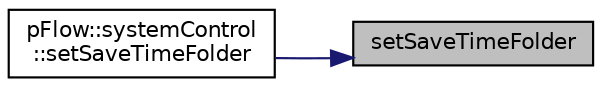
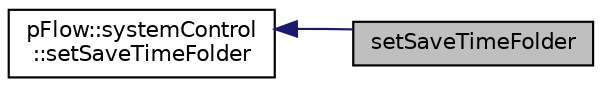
(303, 58) -> (325, 29)
